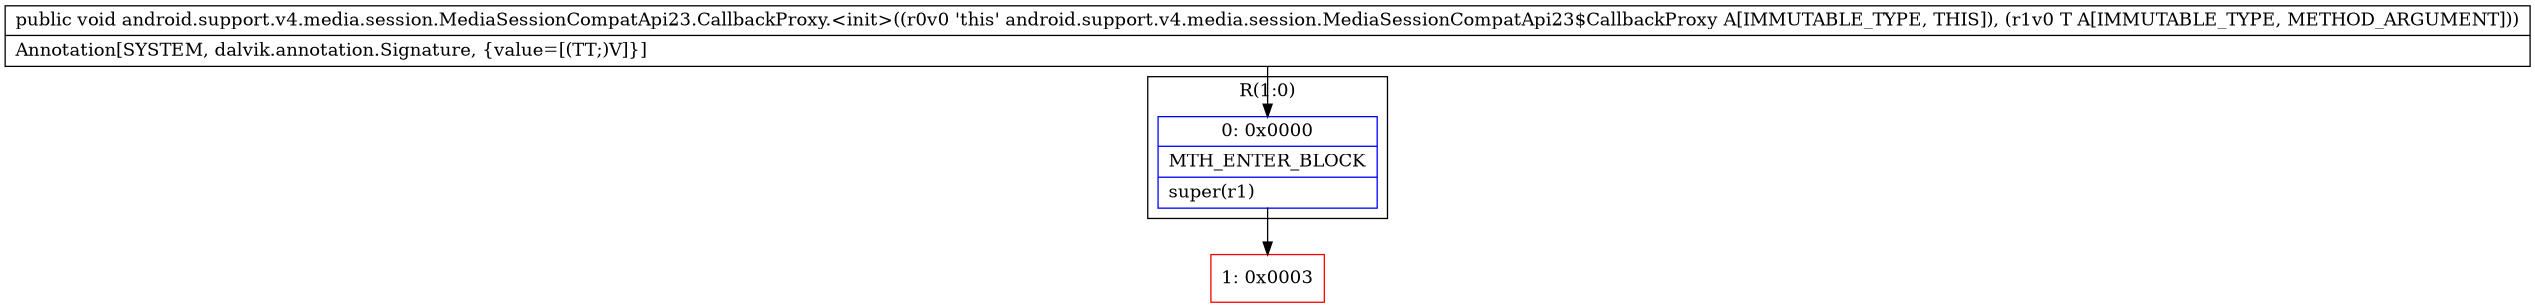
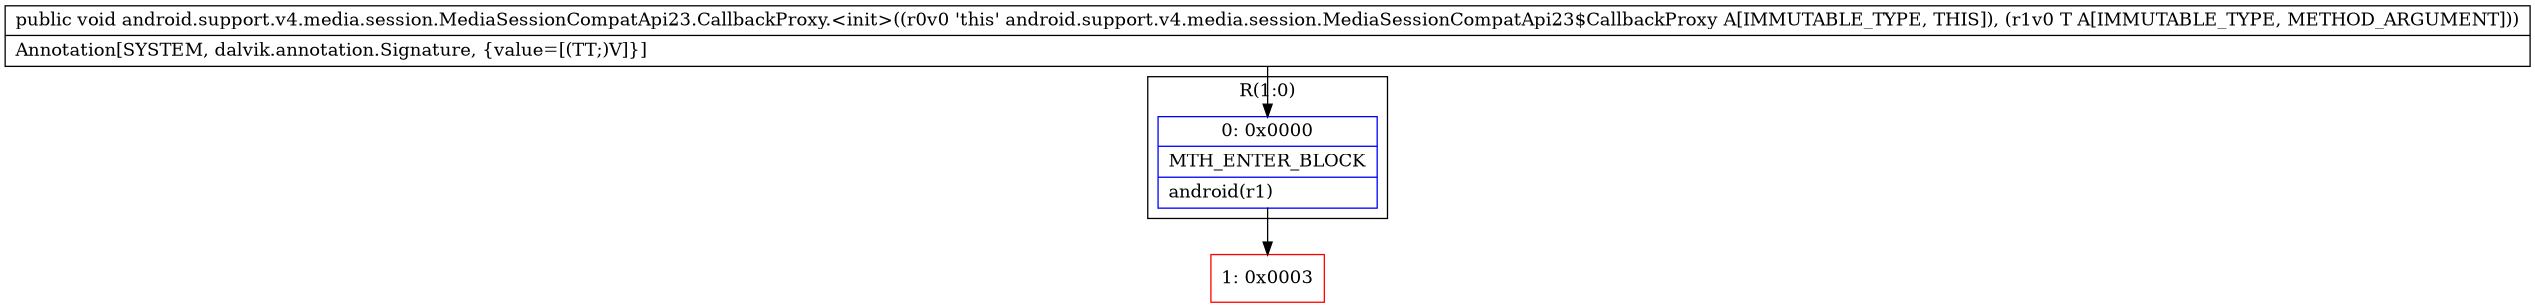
(1212, 192) -> (1221, 192)
